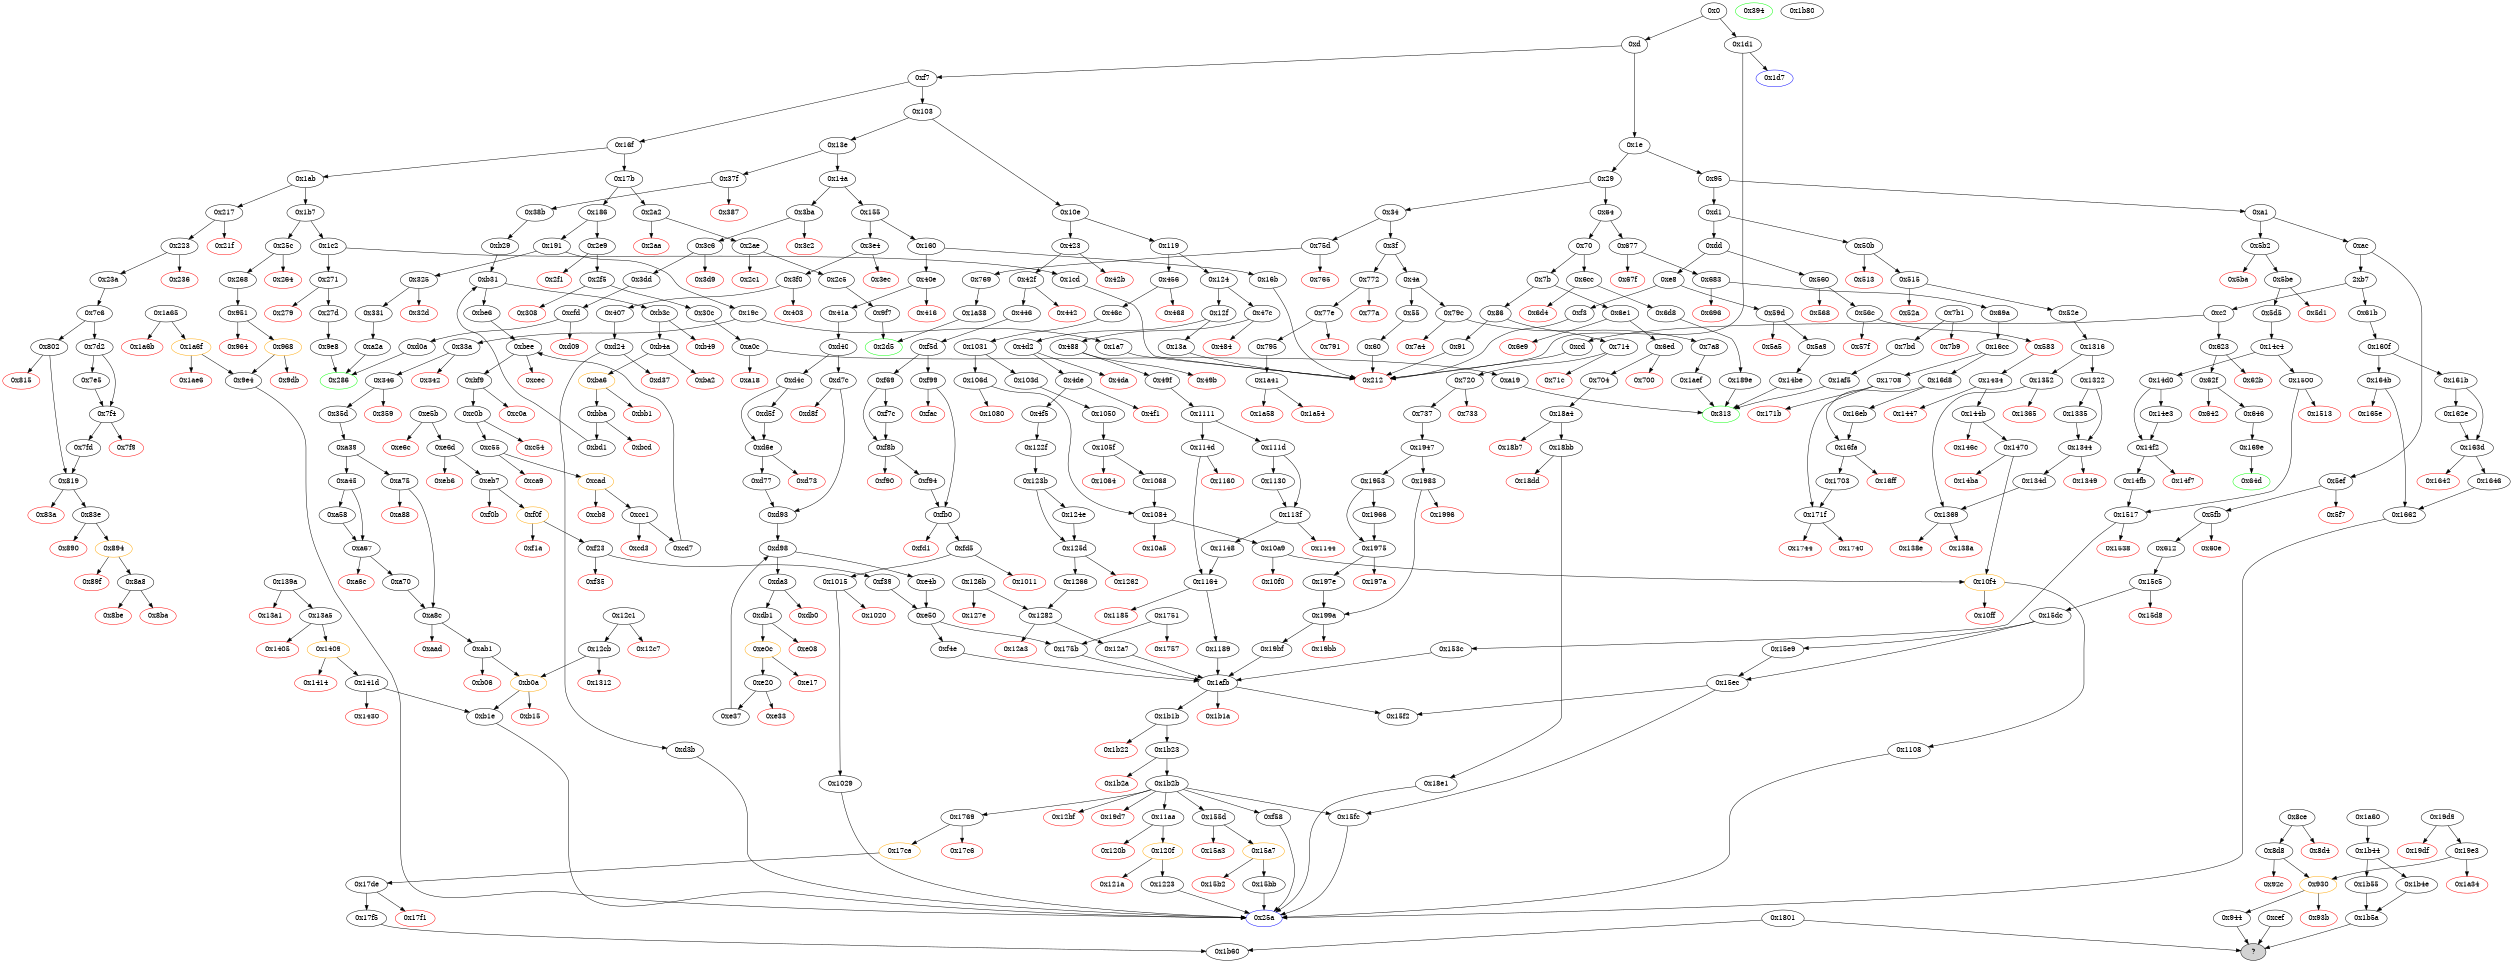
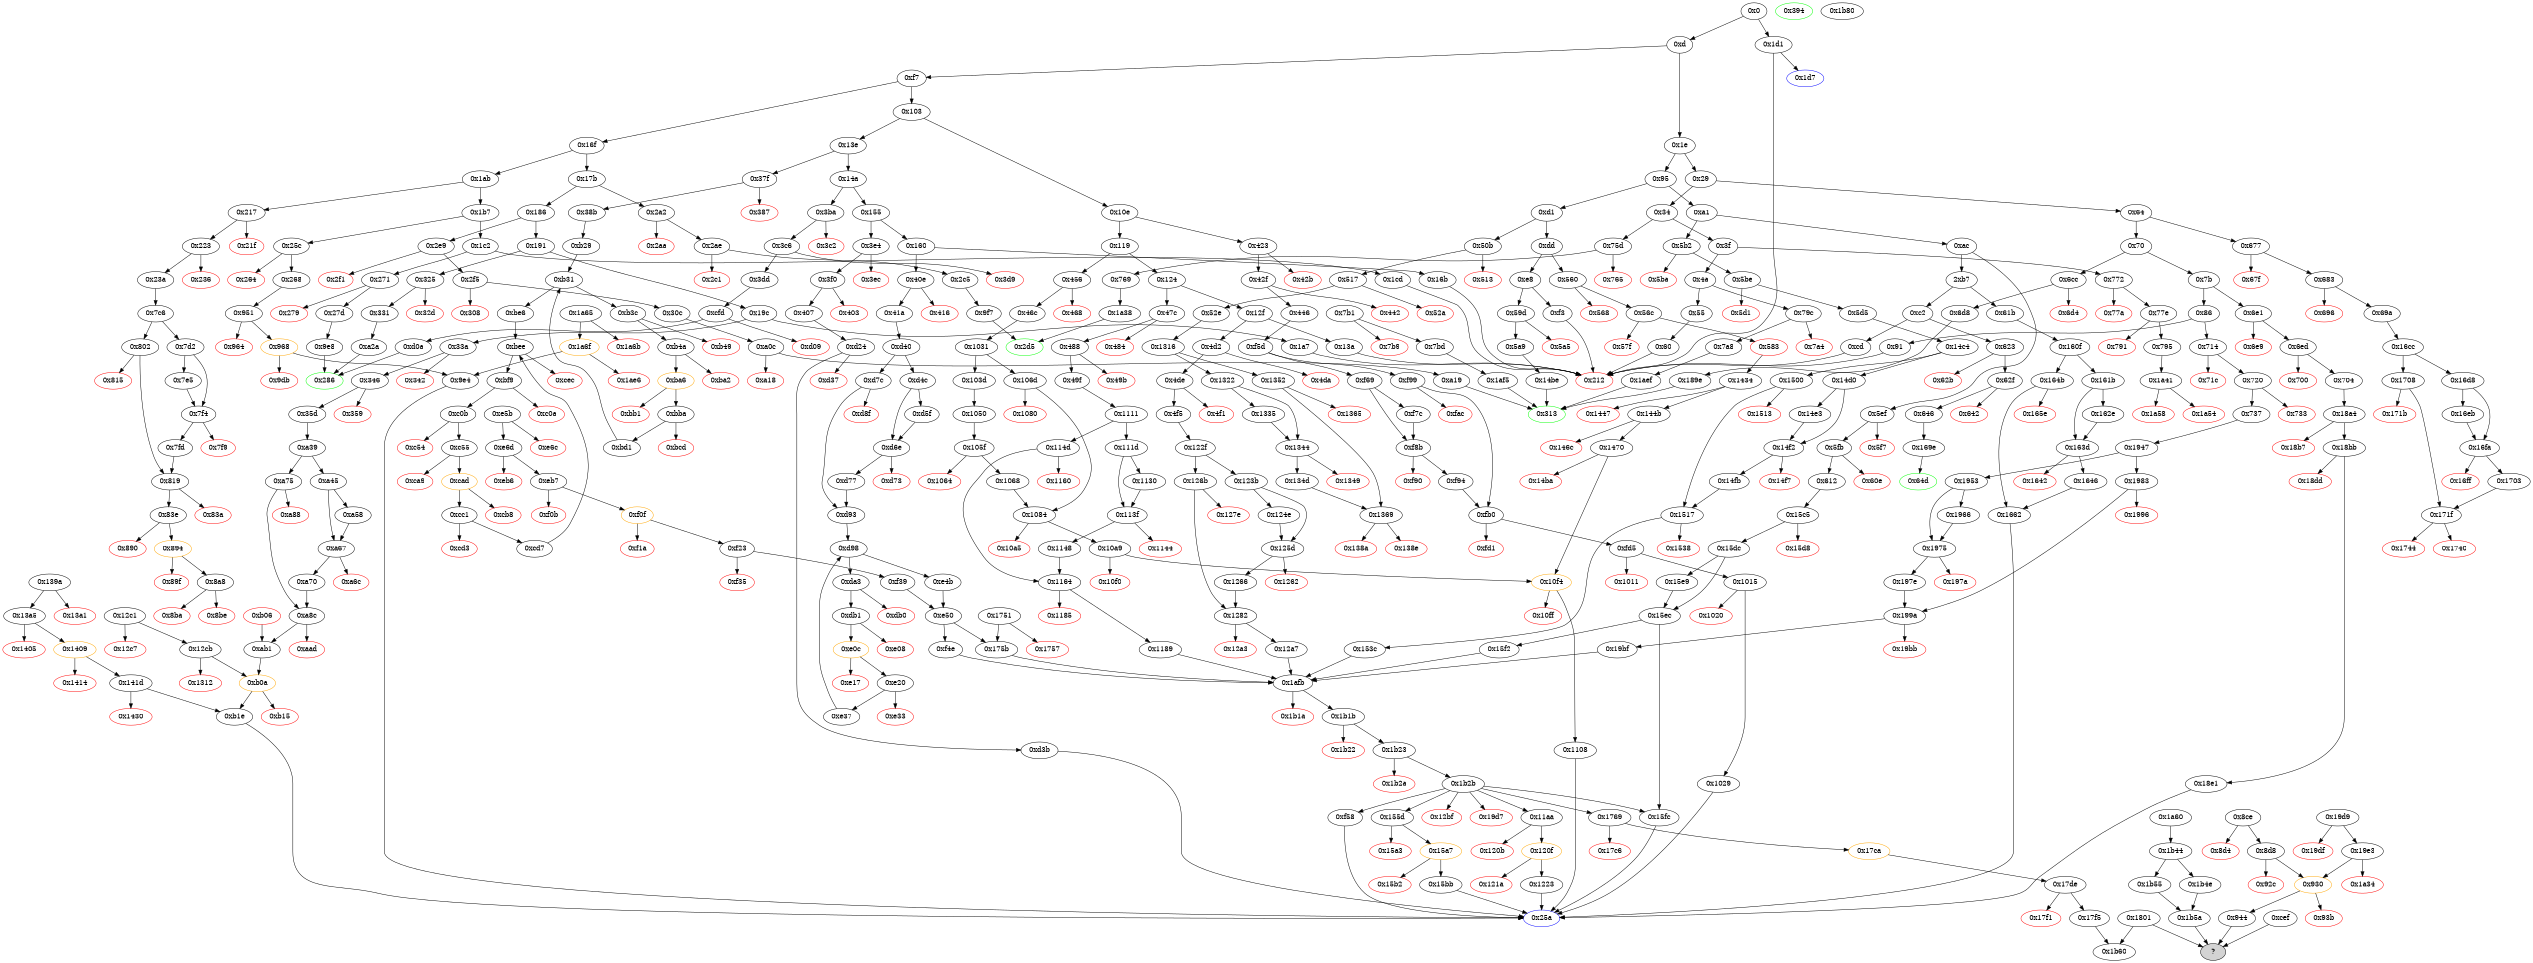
(1909, 280) -> (1348, 280)
none -> (1195, 463)
(482, 664) -> (262, 631)
(1305, 700) -> (1398, 666)
